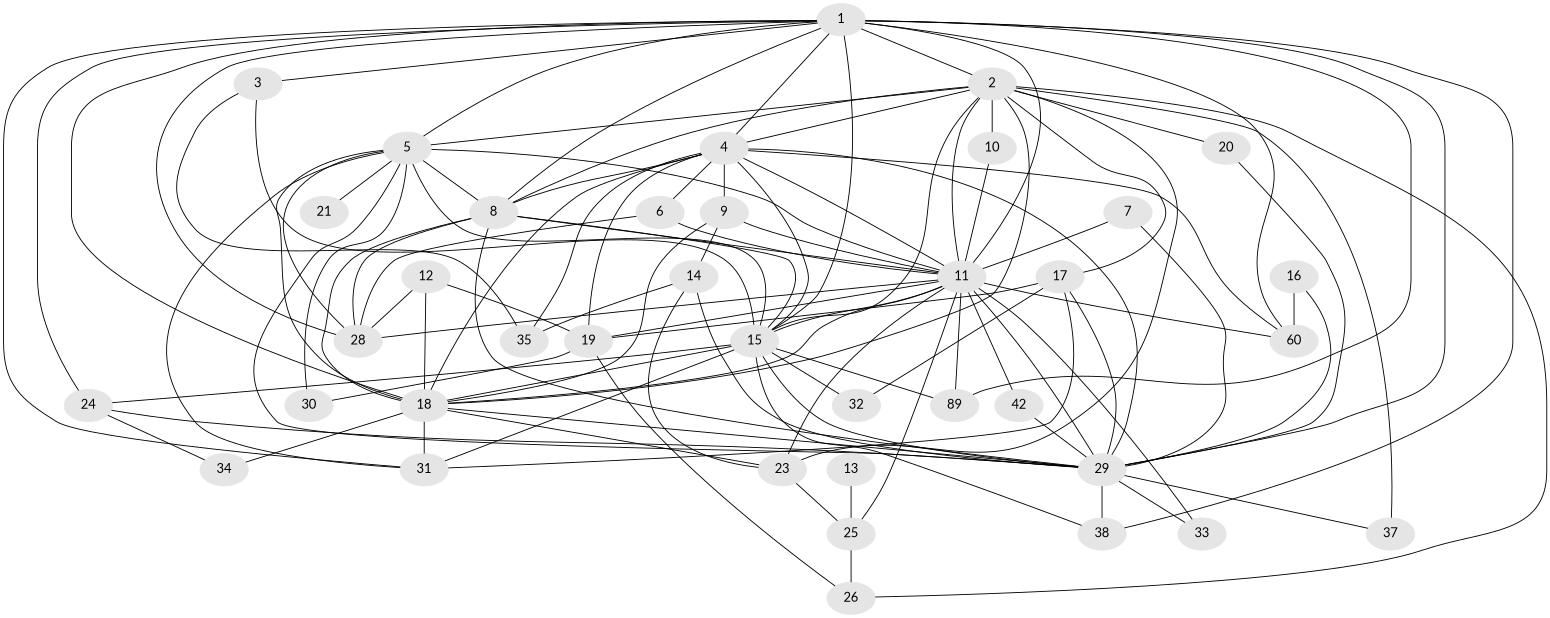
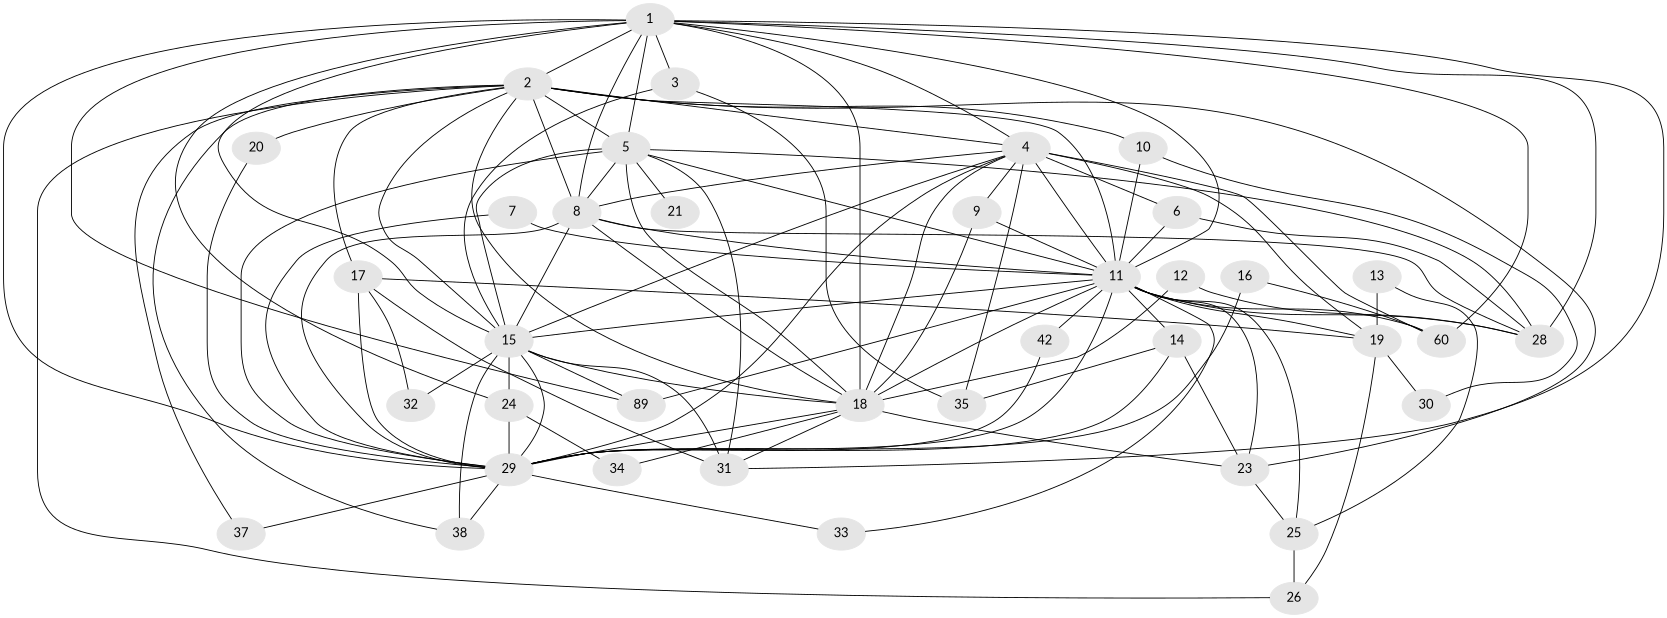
(1508, 123) -> (156, 257)
(709, 245) -> (1143, 305)
(329, 259) -> (1462, 241)
(512, 308) -> (1377, 304)
